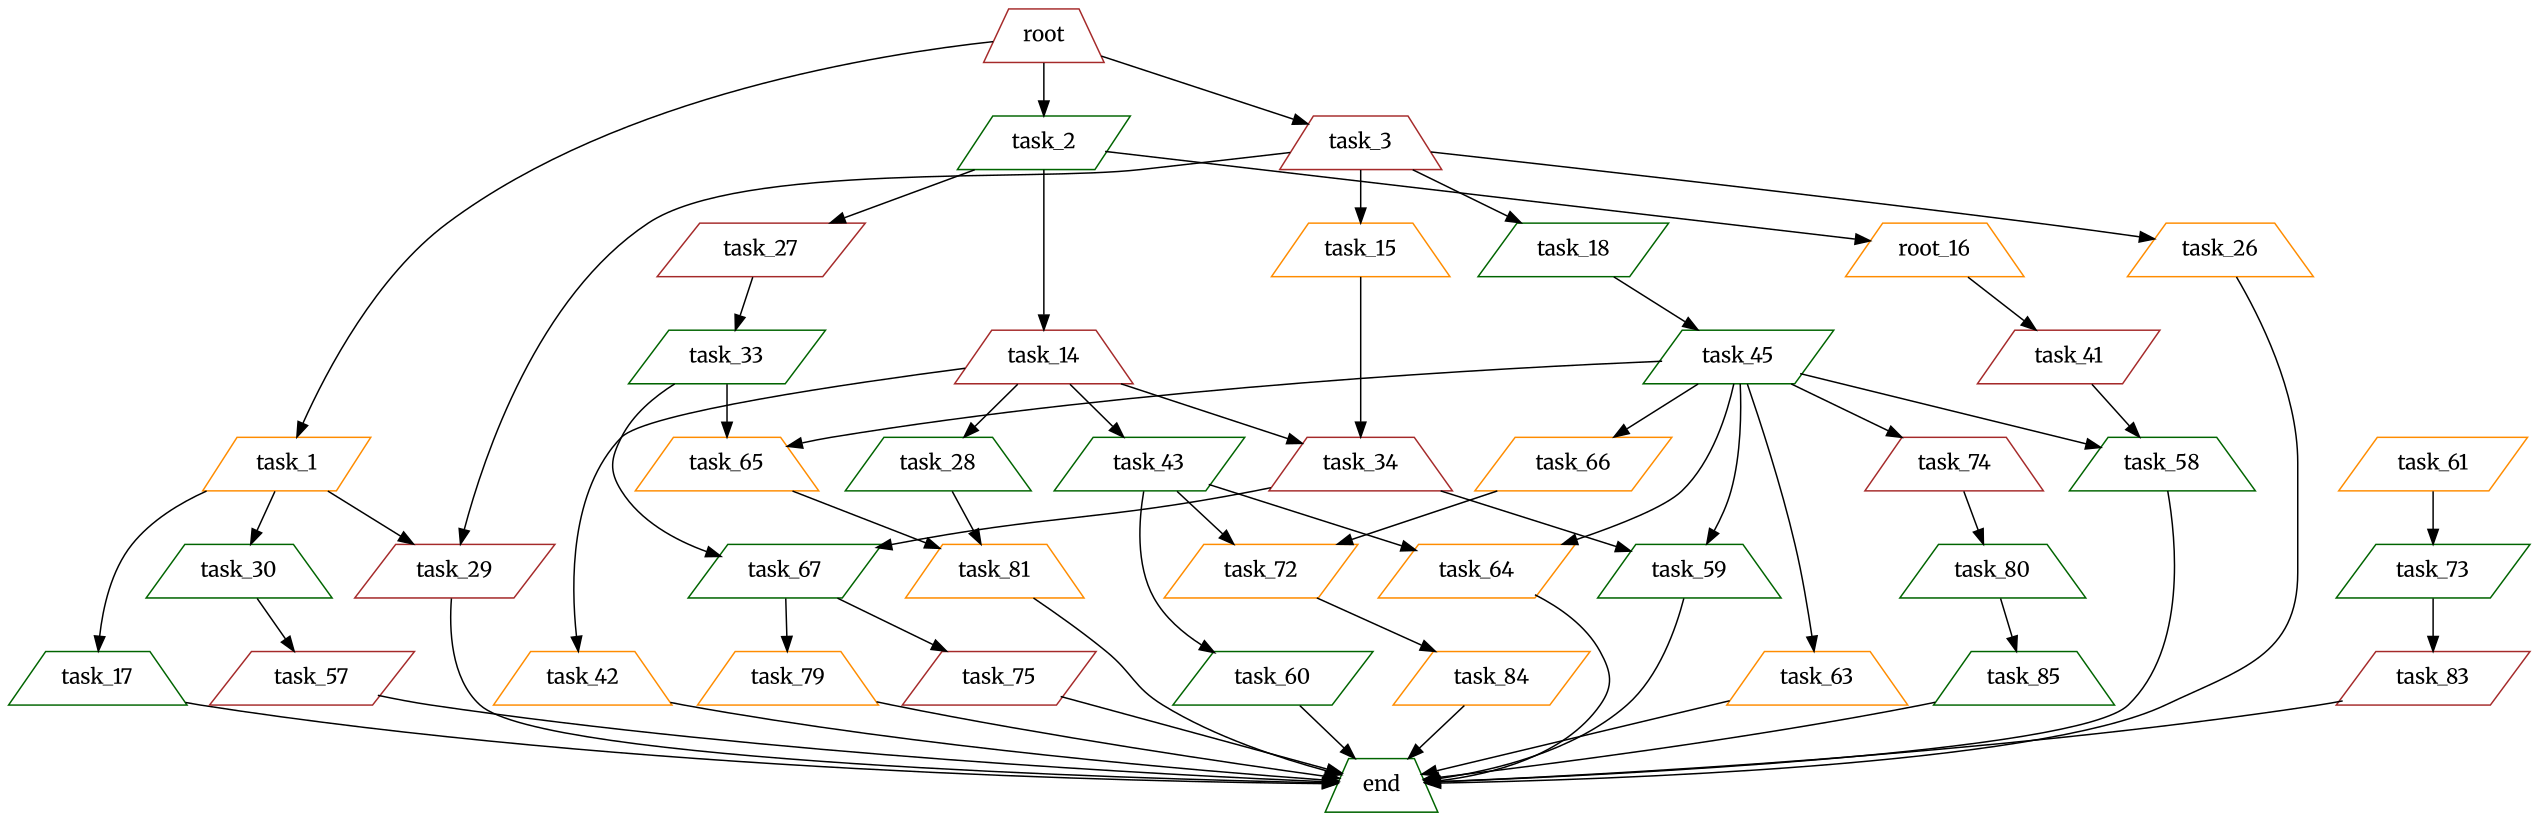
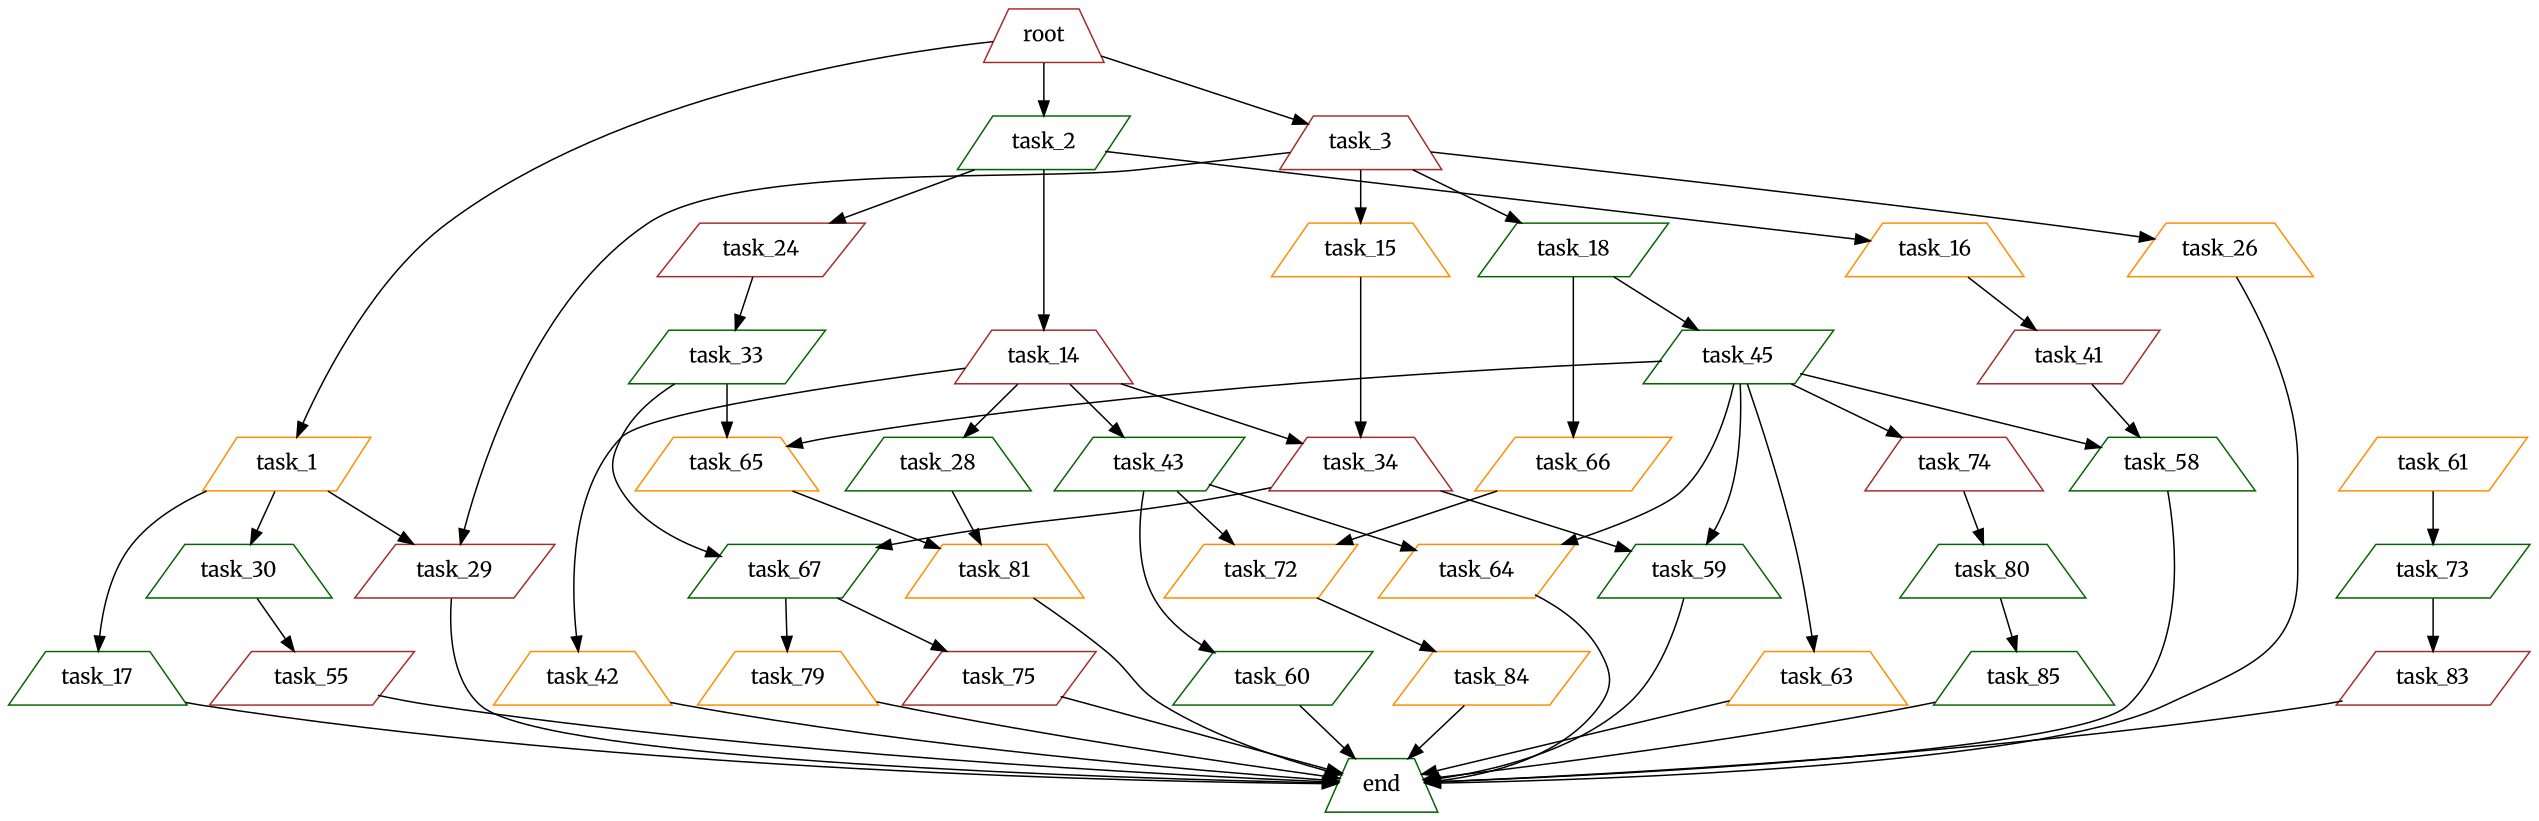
(761, 250) -> (761, 250)
(1935, 250) -> (1935, 250)
(1663, 406) -> (1573, 349)
(312, 678) -> (312, 678)
